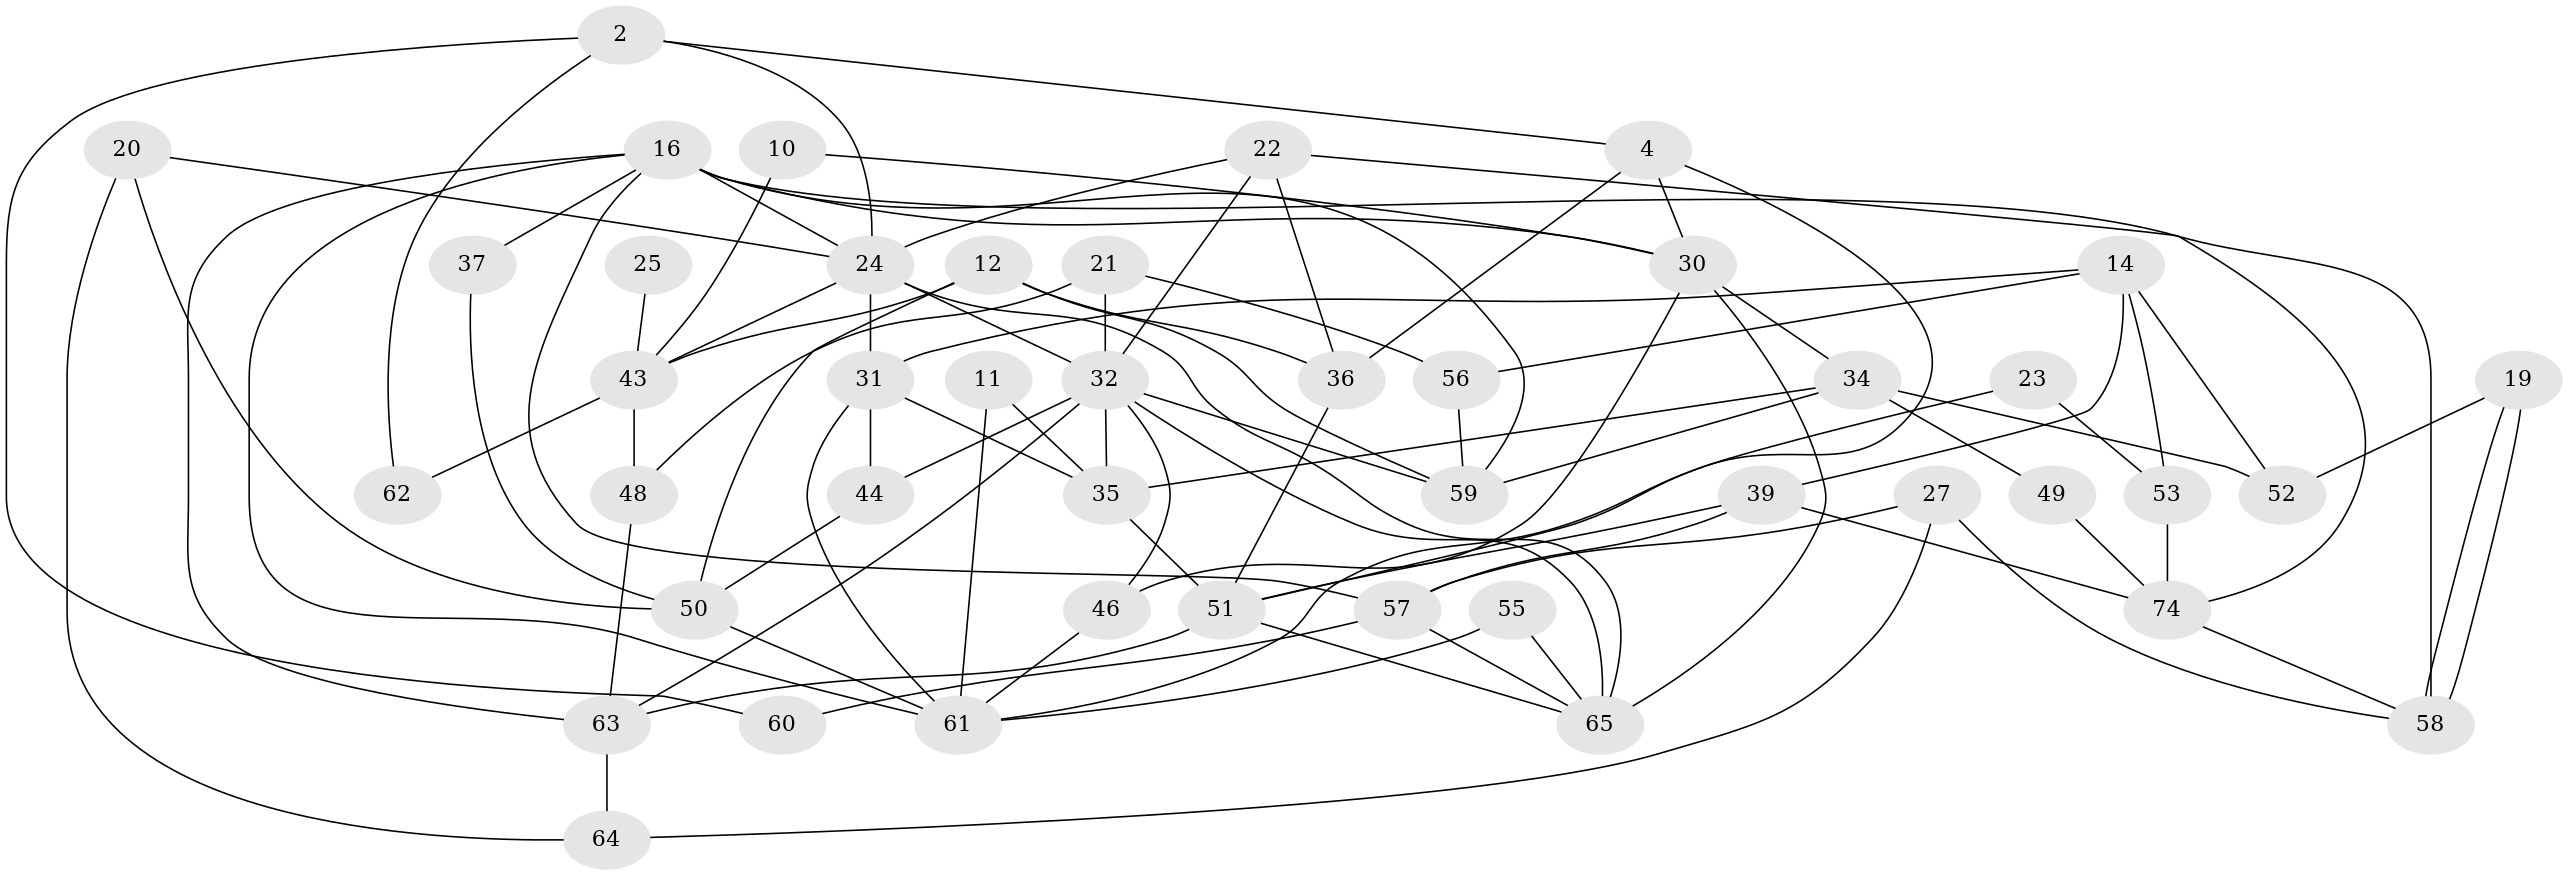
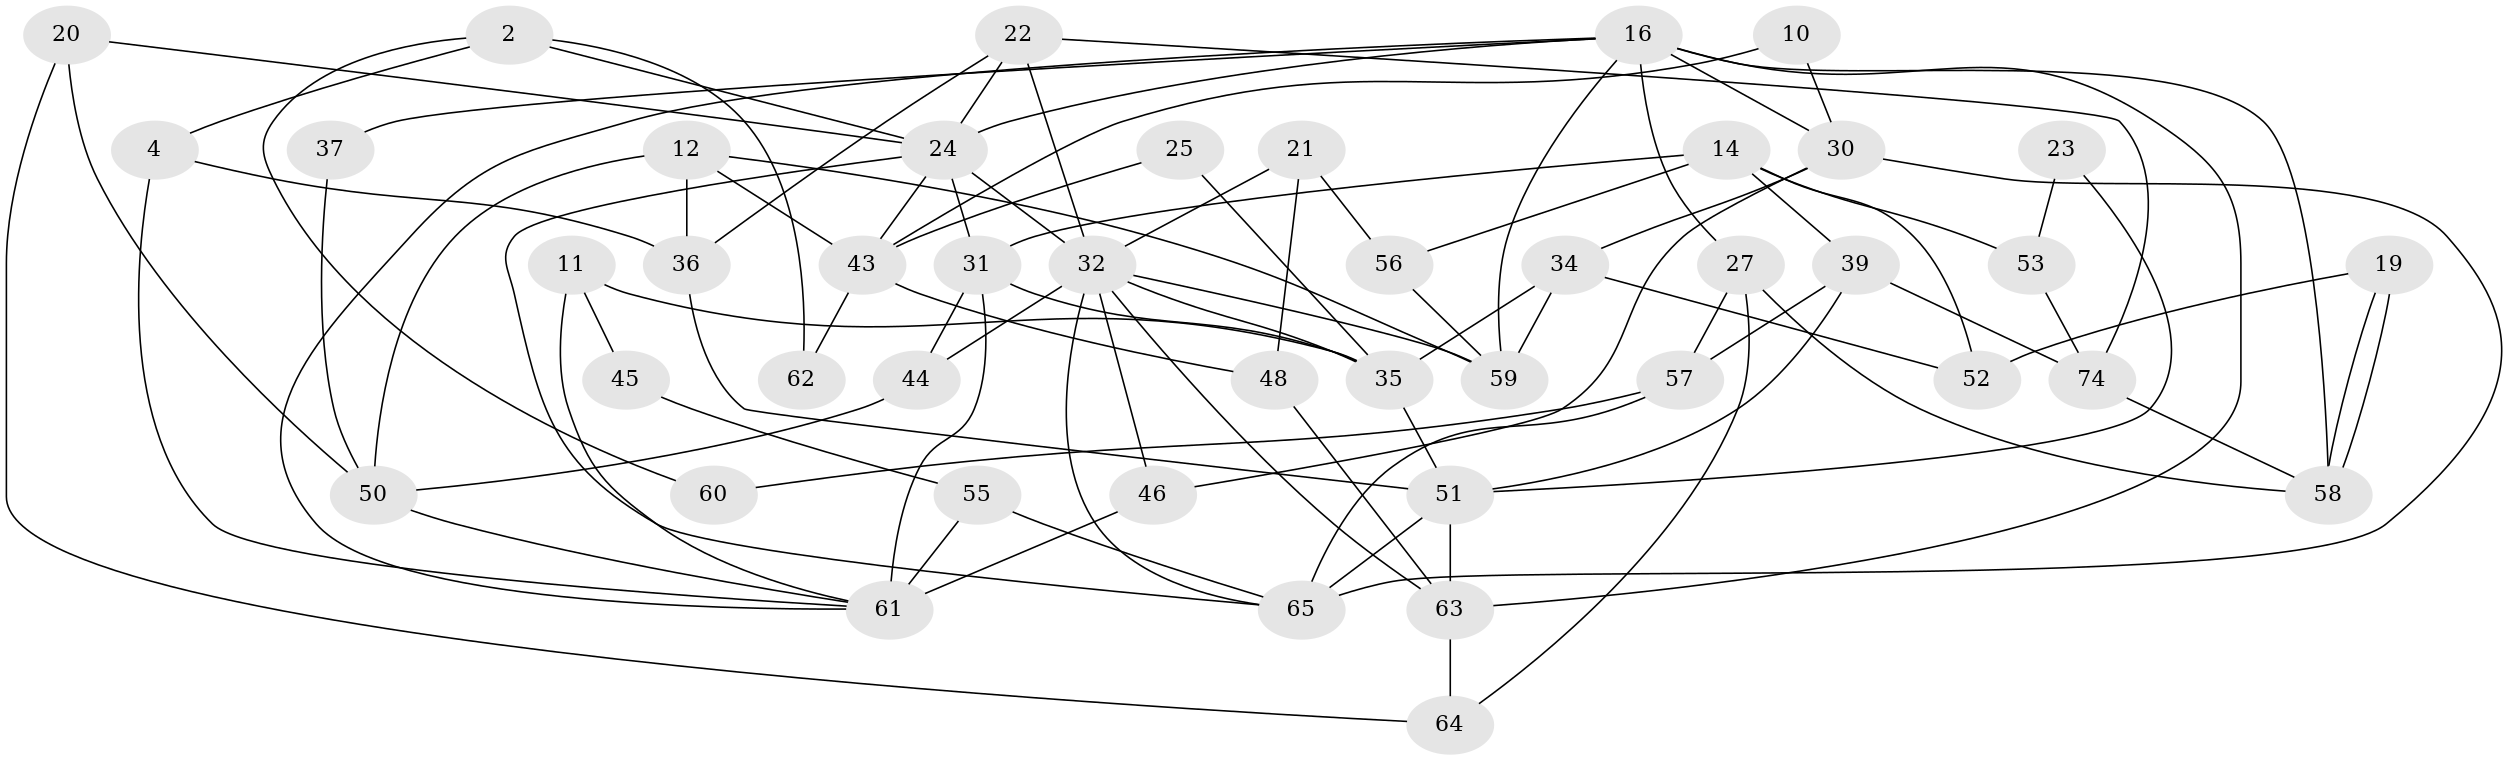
(1672, 211) -> none
none -> (1277, 256)
none -> (626, 380)
(2052, 495) -> none
(740, 559) -> (1656, 146)
